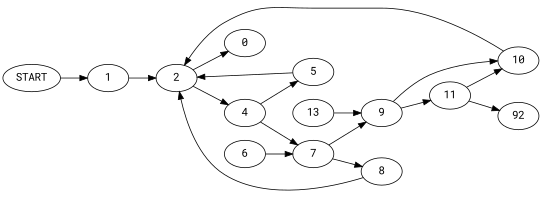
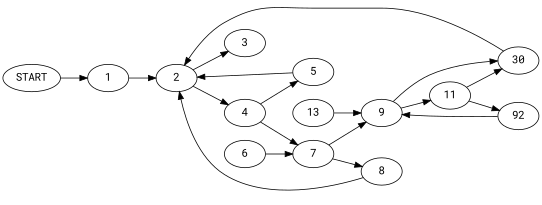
(245, 43) -> (245, 43)
(518, 61) -> (518, 61)
none -> (454, 116)
